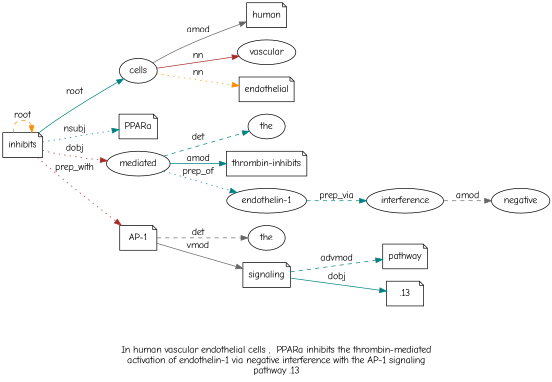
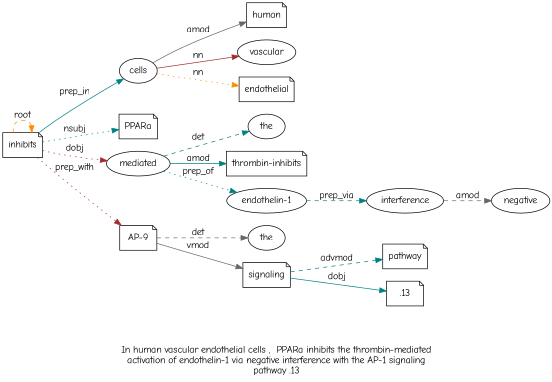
(75, 92) -> (75, 92)
(138, 238) -> (138, 238)
